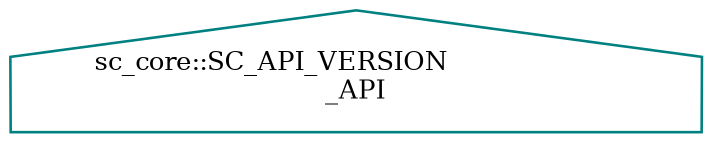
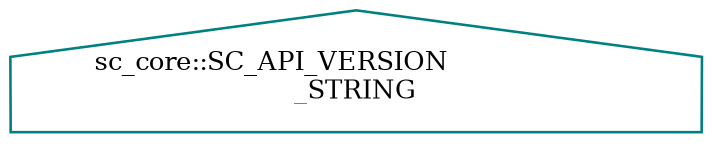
(356, 78) -> (356, 78)
